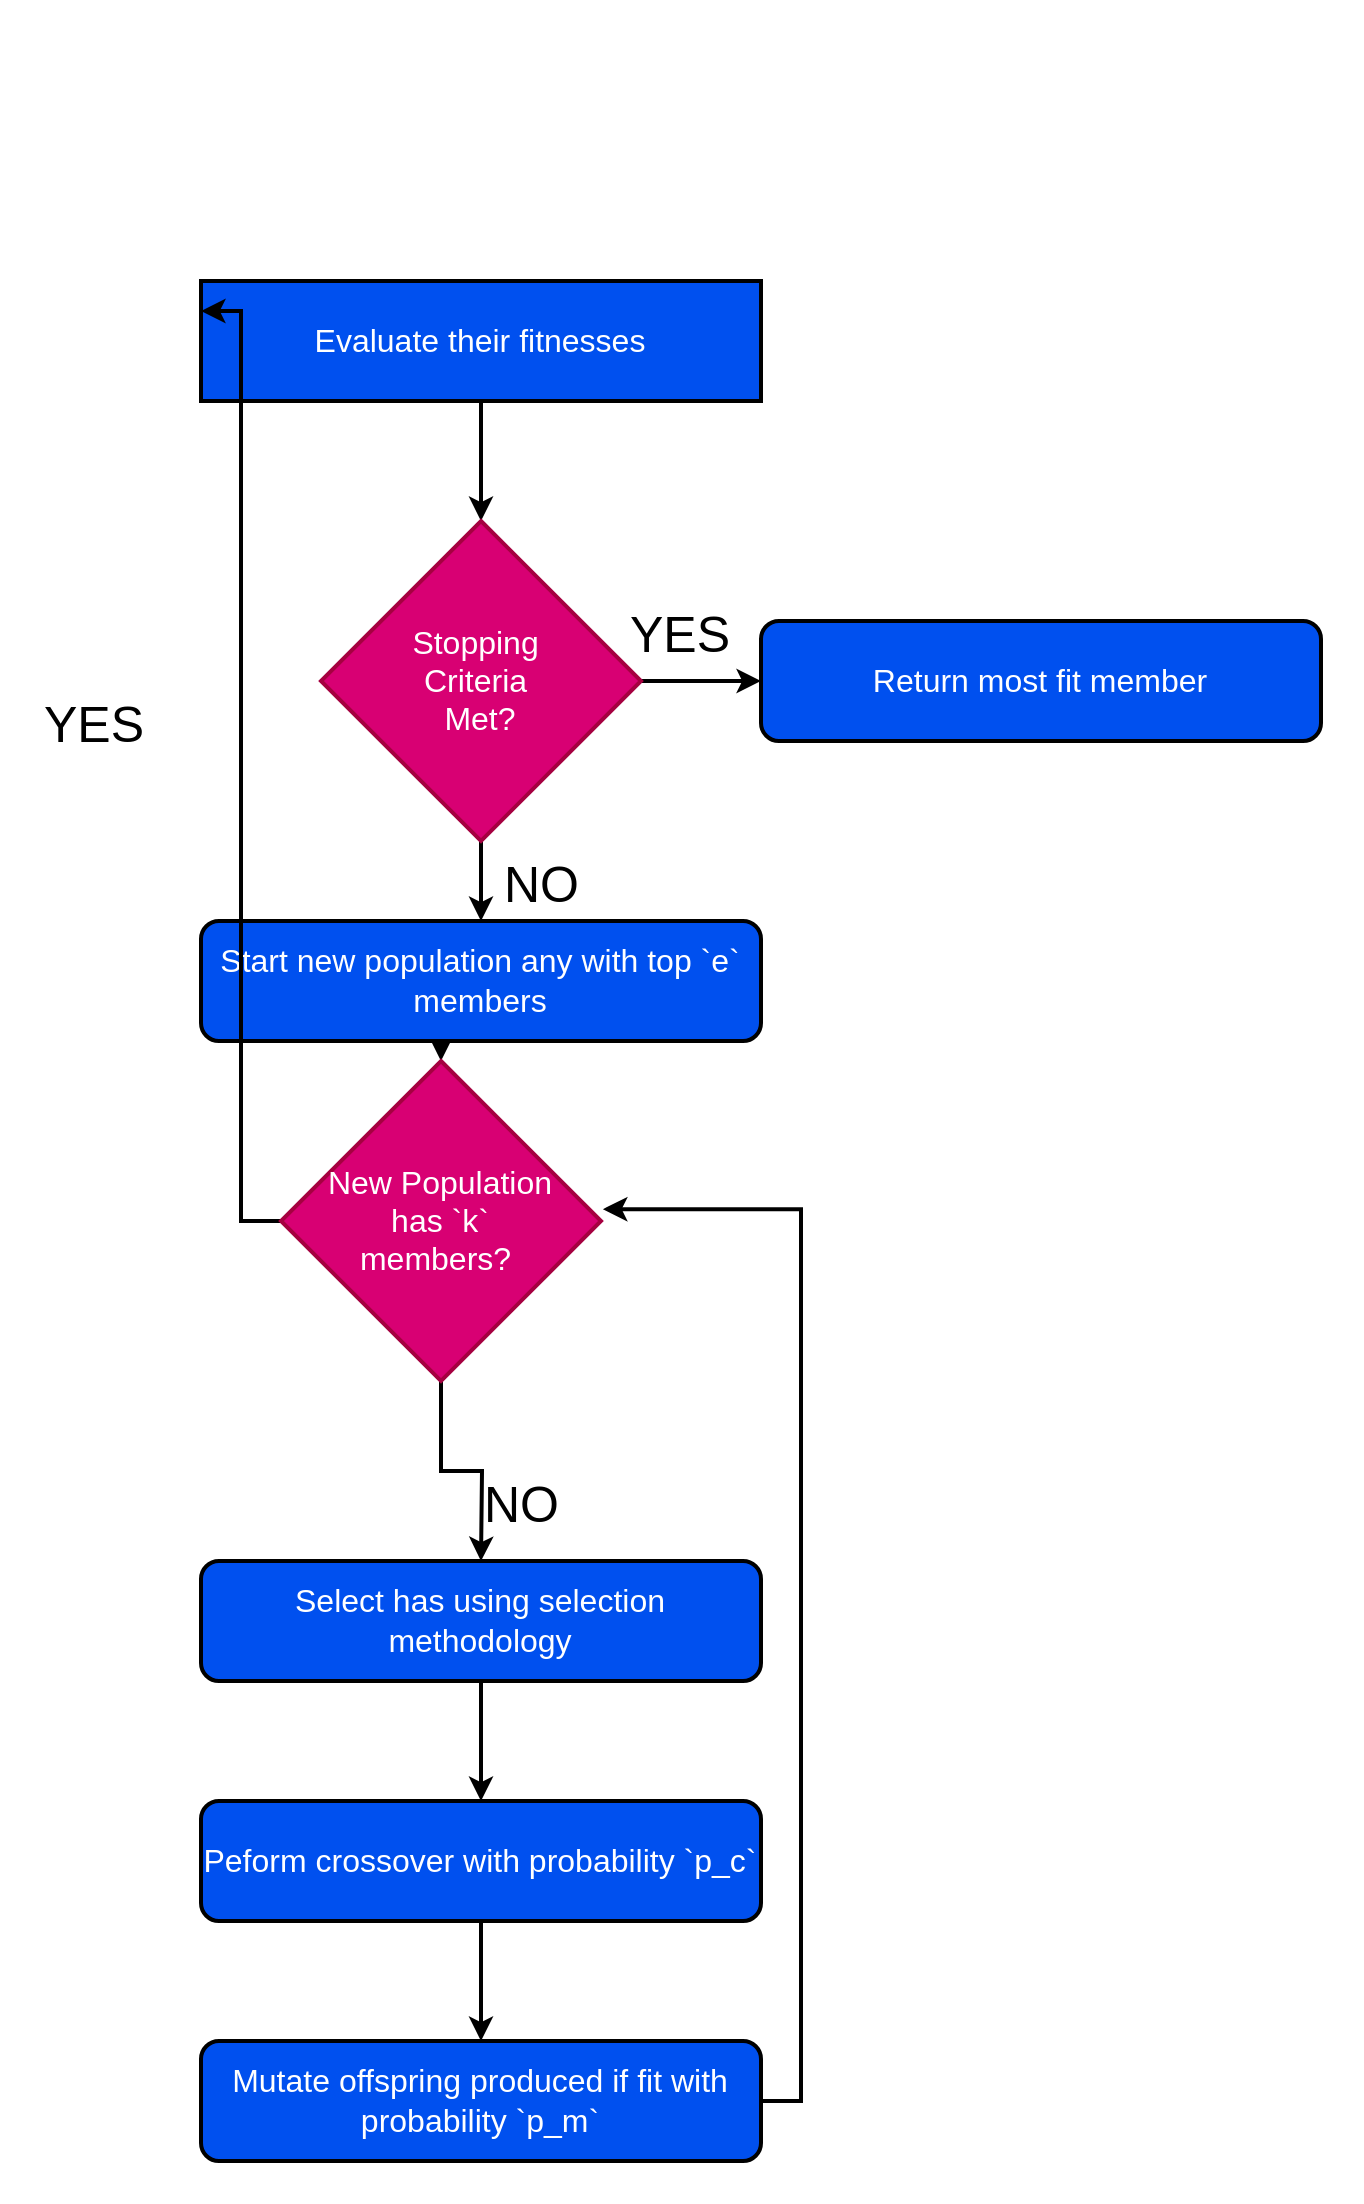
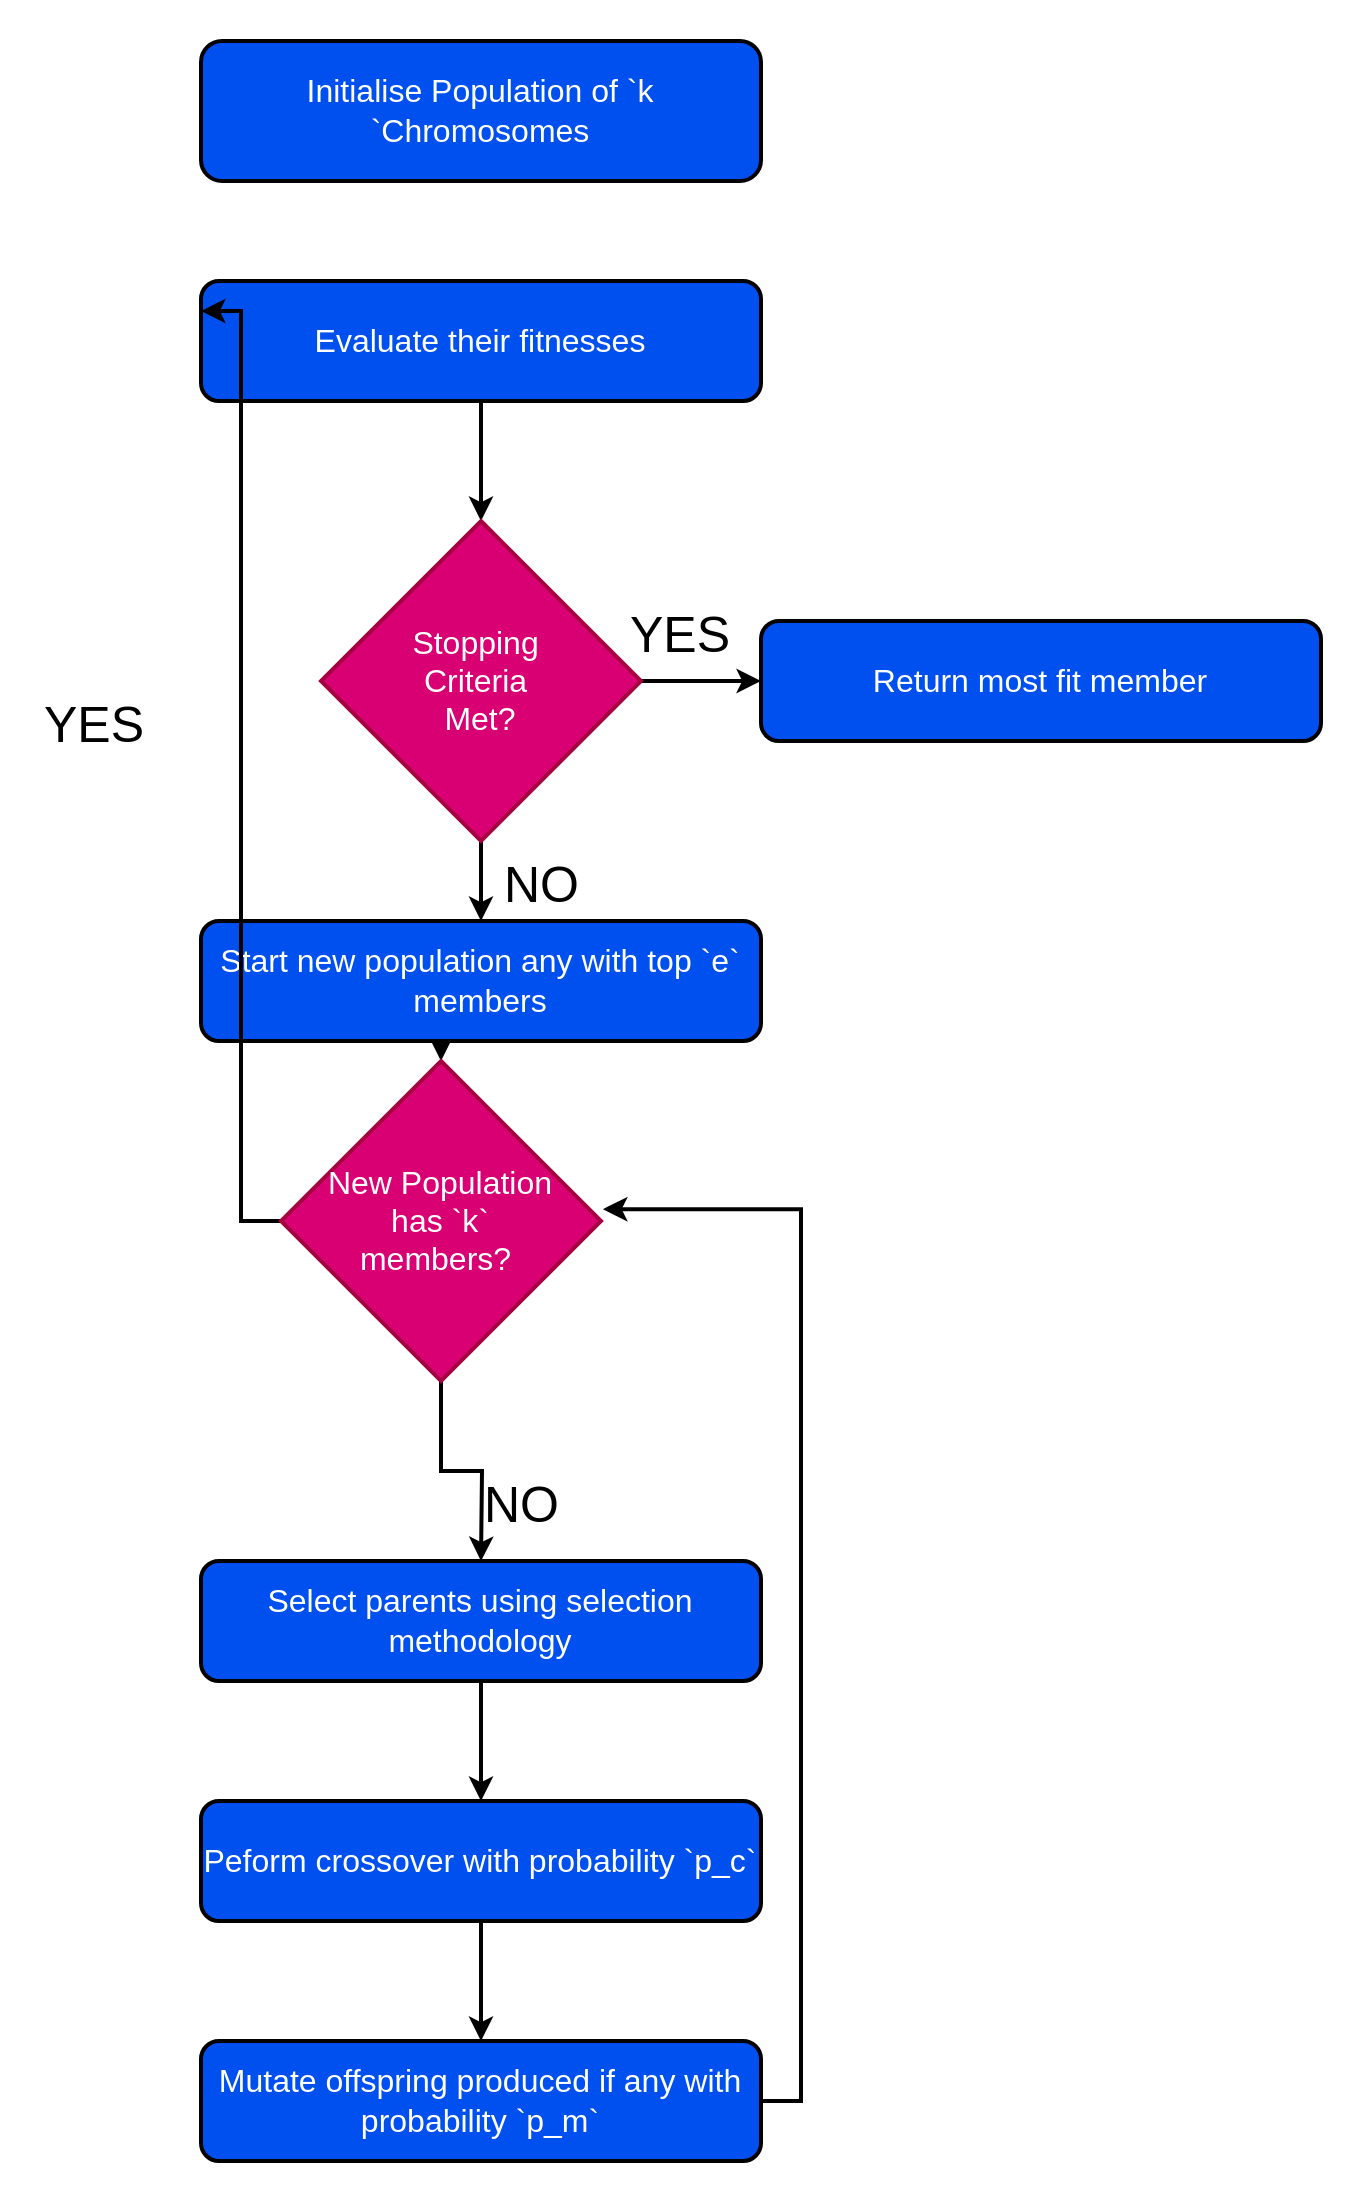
none -> (481, 111)
(481, 341) -> (481, 341)
(481, 1621) -> (481, 1621)
(481, 2101) -> (481, 2101)
